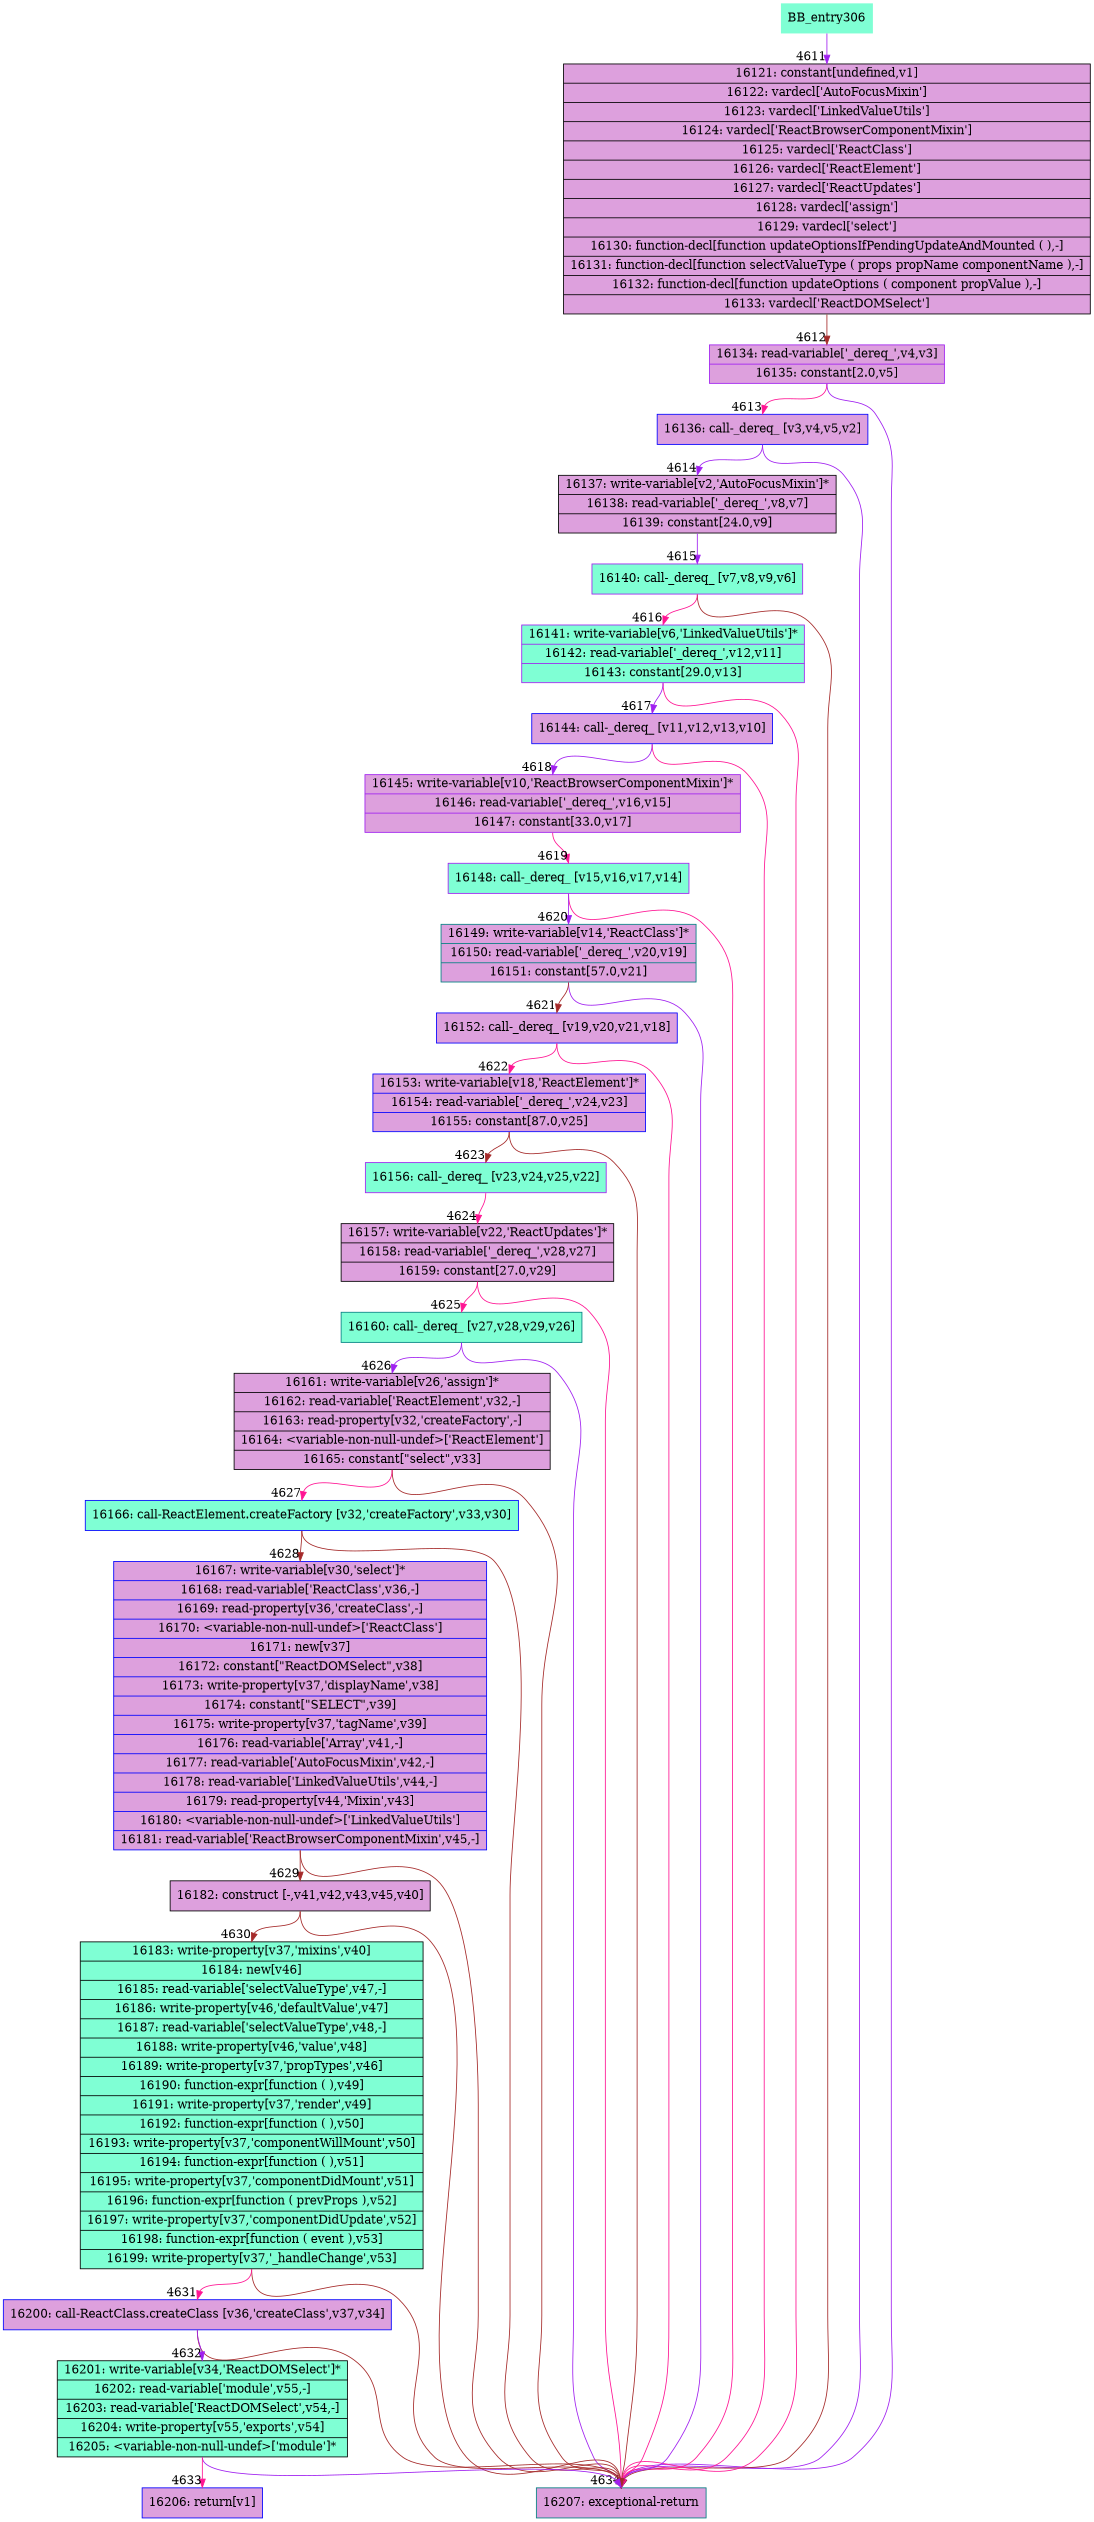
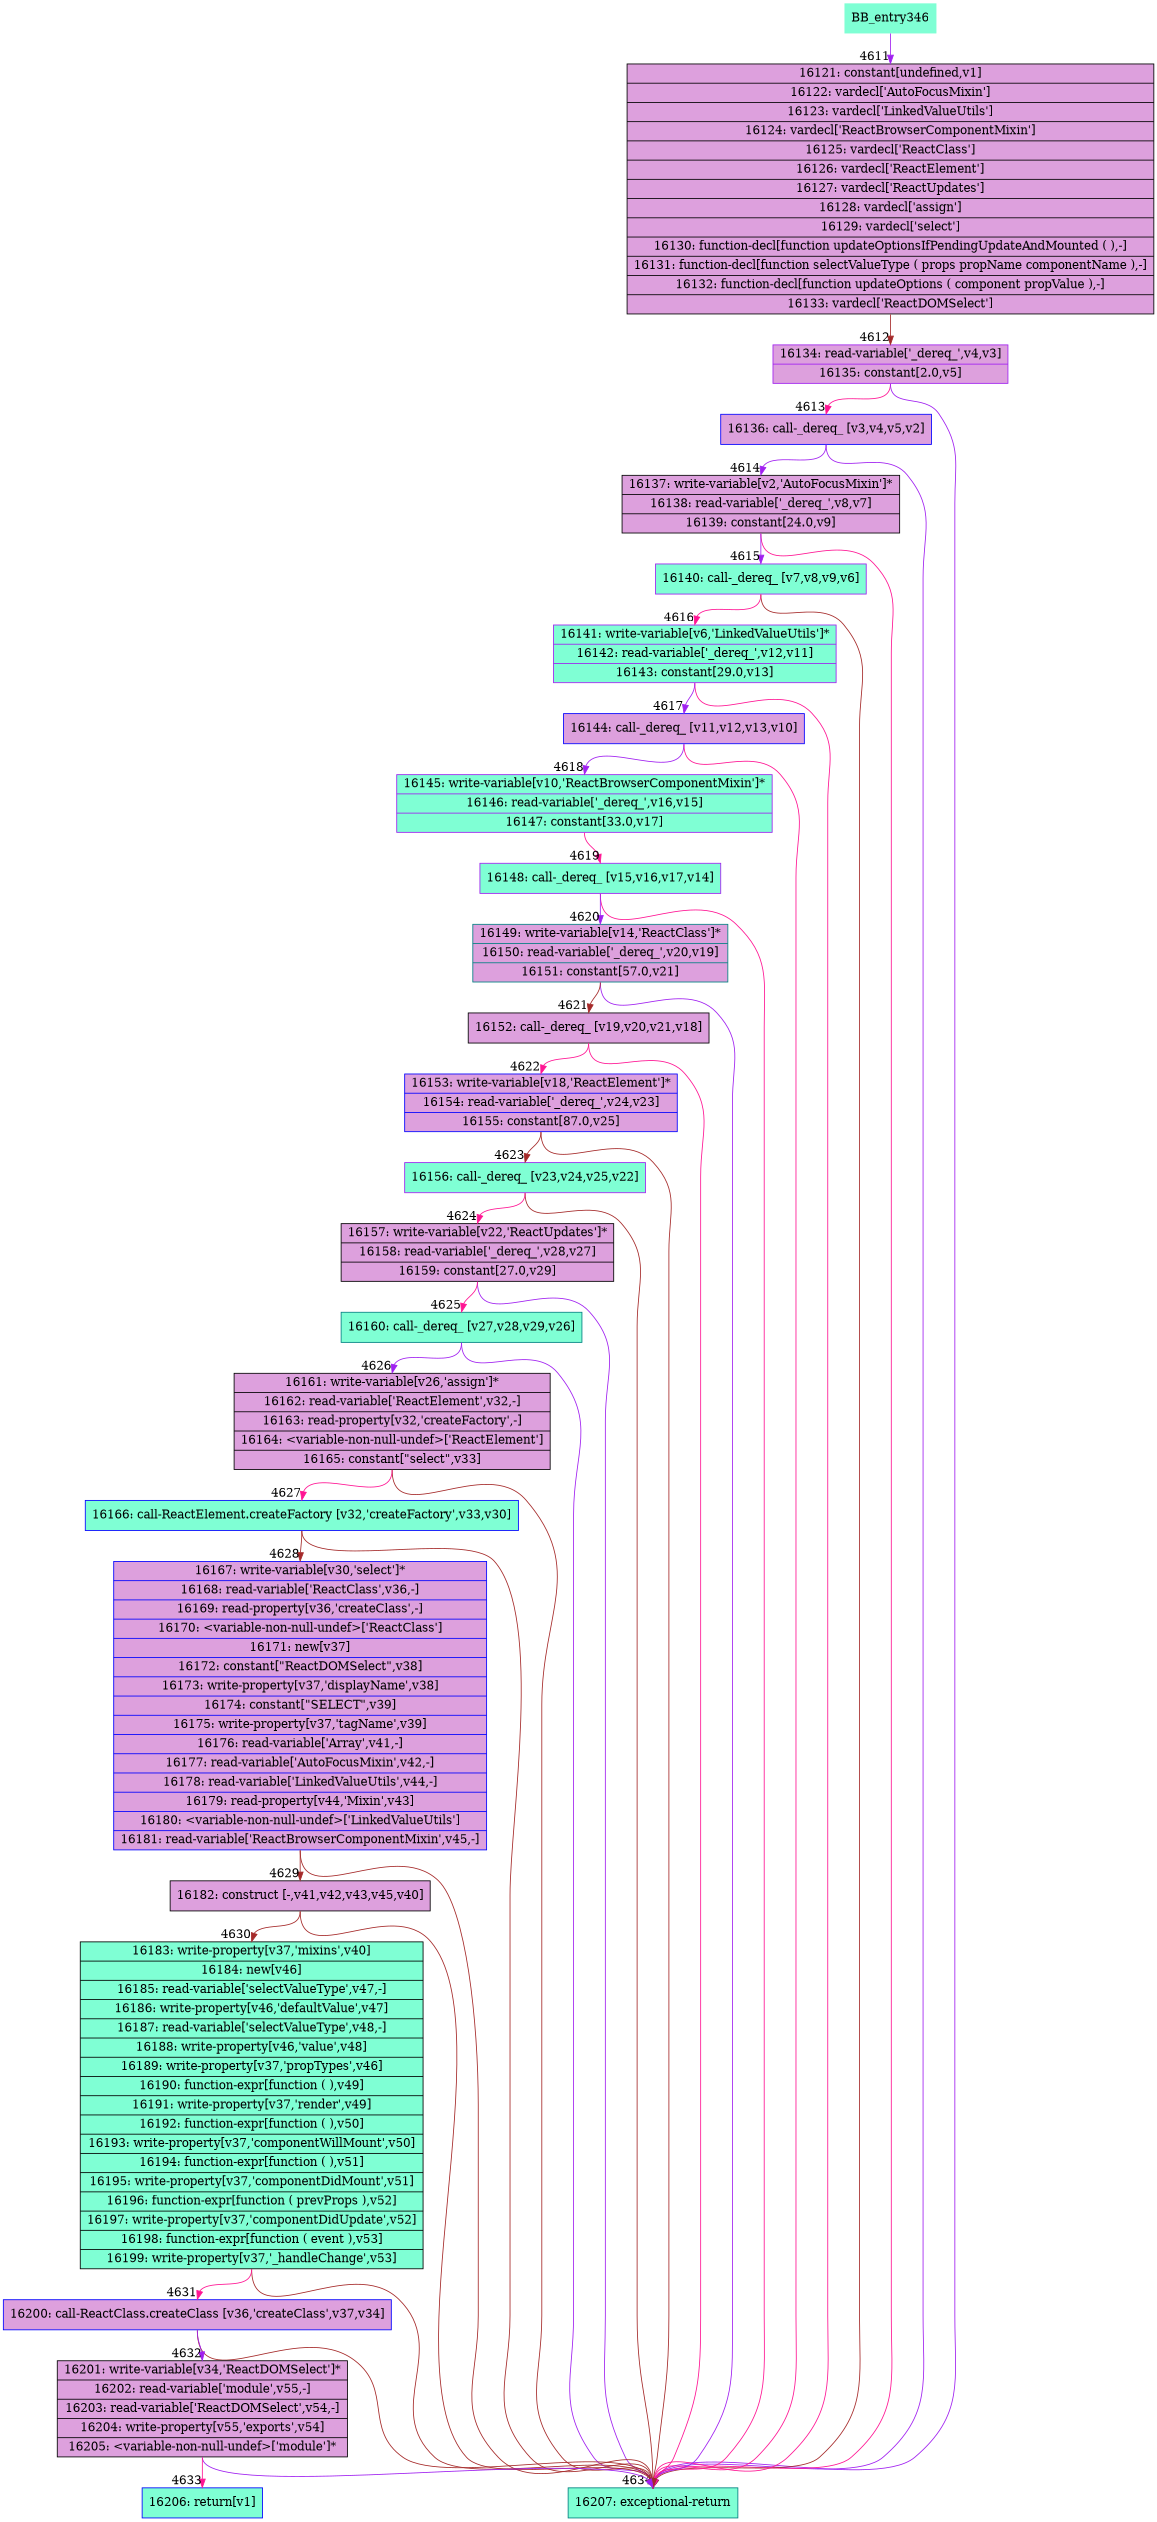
(827, 18) -> (890, 18)
(553, 804) -> (584, 804)
(557, 1028) -> (589, 1028)
none -> (891, 1549)
none -> (637, 1793)
(605, 1828) -> (605, 1836)
(202, 2409) -> (202, 2409)
(202, 2503) -> (202, 2503)
(621, 2503) -> (653, 2503)
